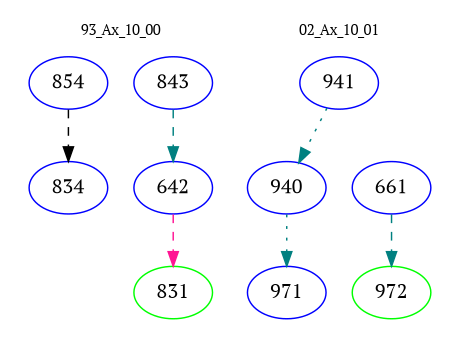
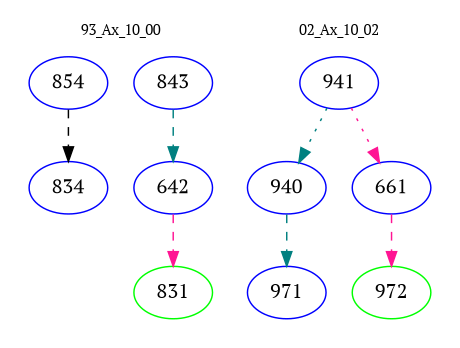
(339, 31) -> (339, 31)
none -> (362, 129)
(287, 233) -> (287, 233)
(392, 233) -> (392, 233)
